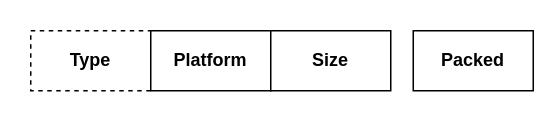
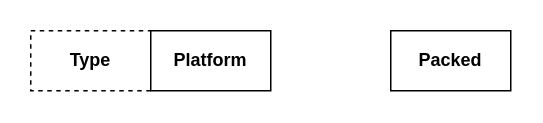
(331, 61) -> none
(473, 61) -> (451, 61)
